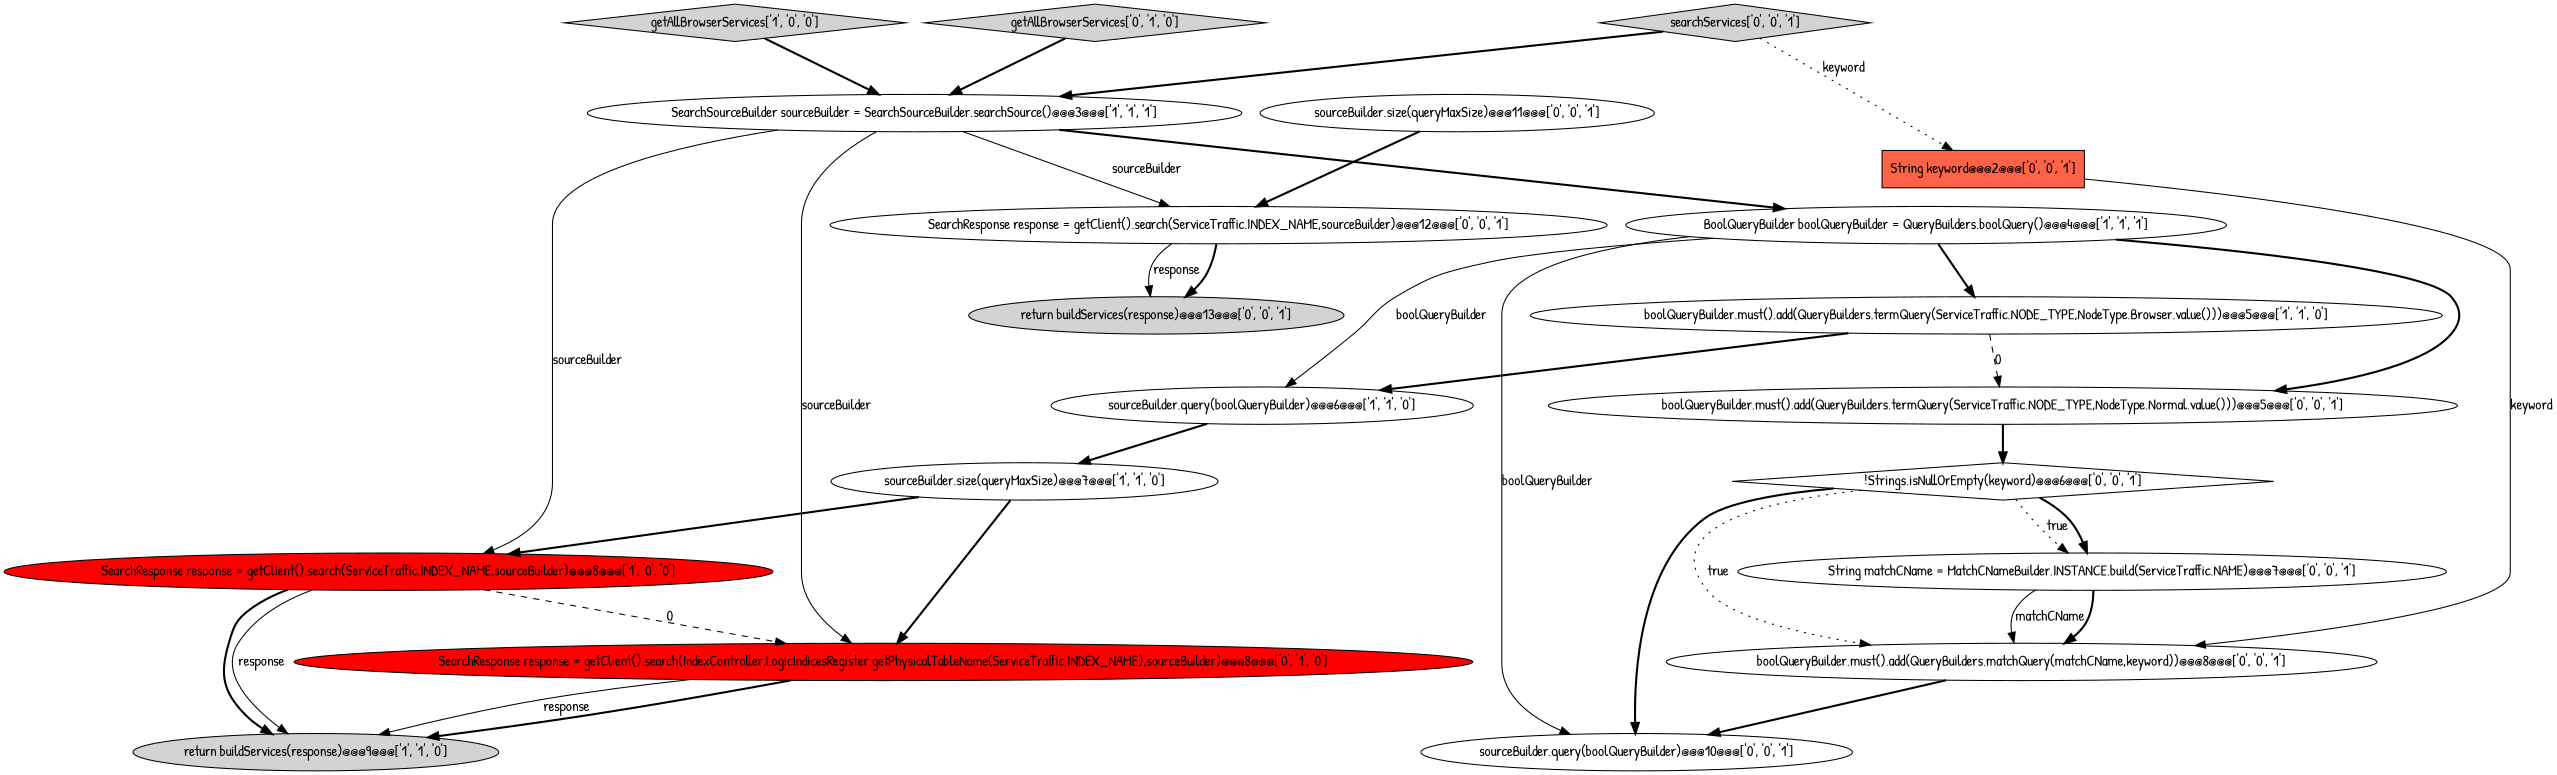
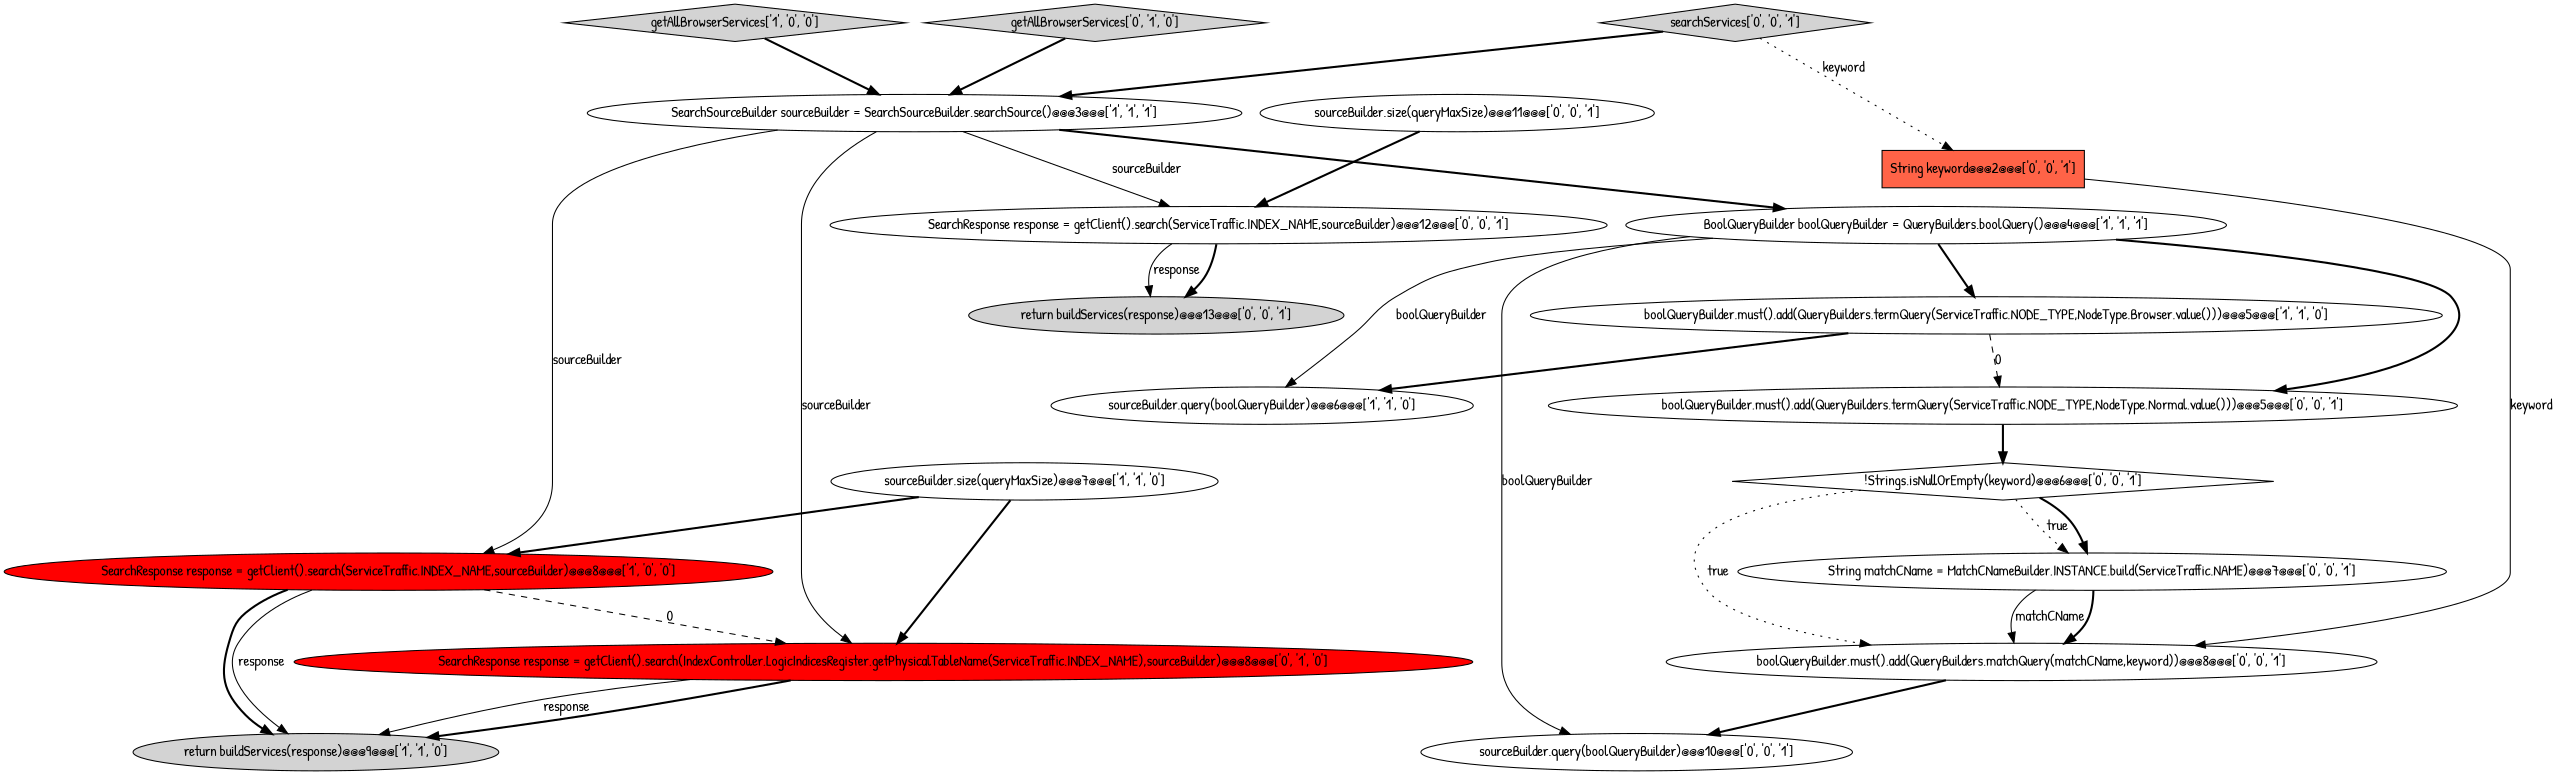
(1148, 442) -> none
(1674, 551) -> none
